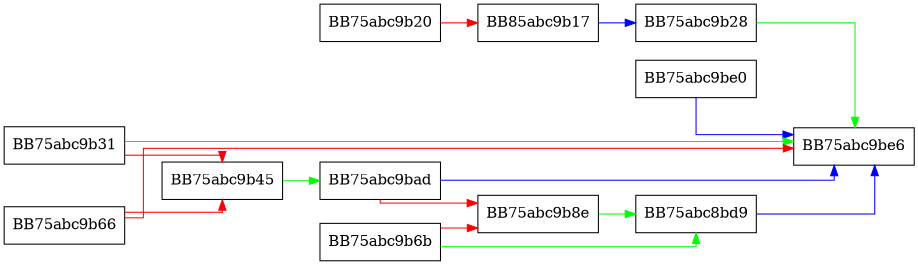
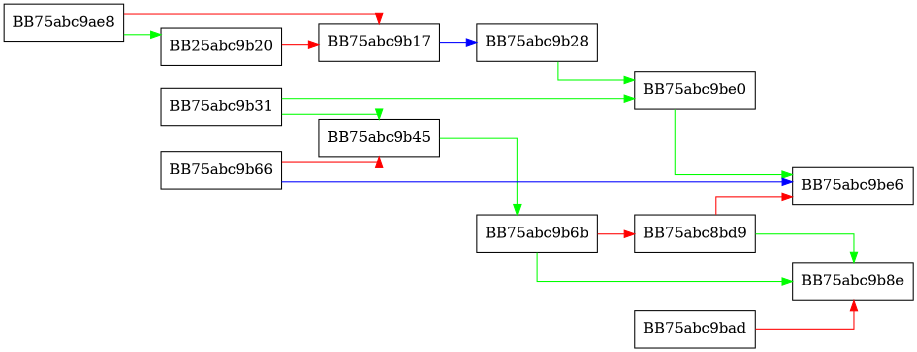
none -> (64, 23)
(380, 23) -> (221, 47)
(538, 23) -> (379, 43)
(853, 23) -> (582, 80)
(721, 135) -> (696, 175)
(454, 141) -> (453, 99)
(419, 148) -> (532, 182)
(174, 155) -> (331, 114)
(640, 180) -> none
(296, 181) -> (512, 138)
(612, 214) -> (814, 234)
(835, 214) -> (740, 197)
(454, 228) -> (645, 282)
(570, 247) -> (611, 234)
